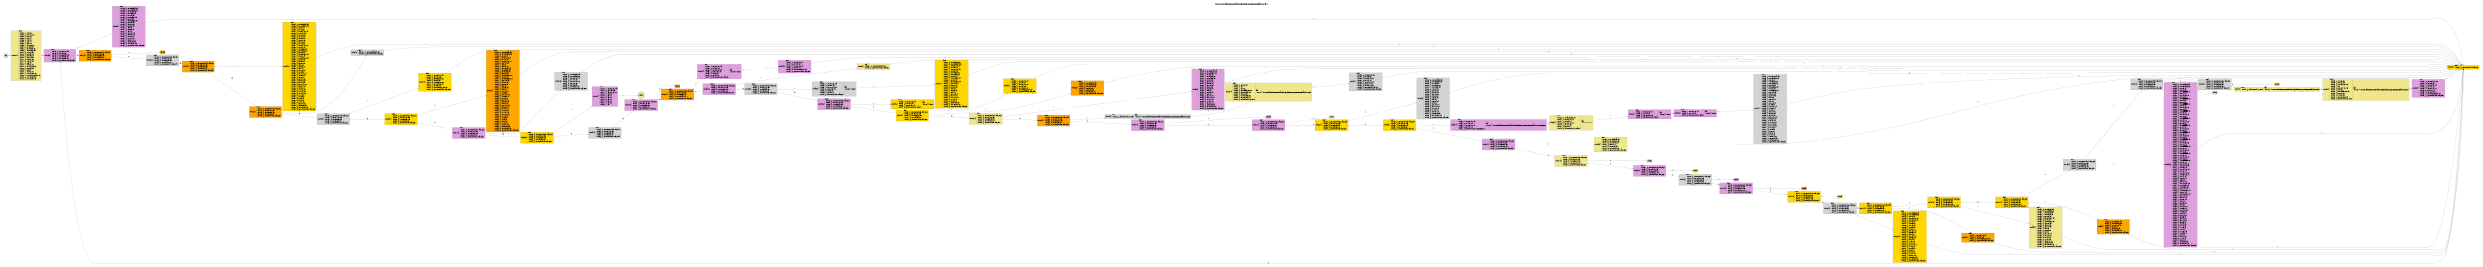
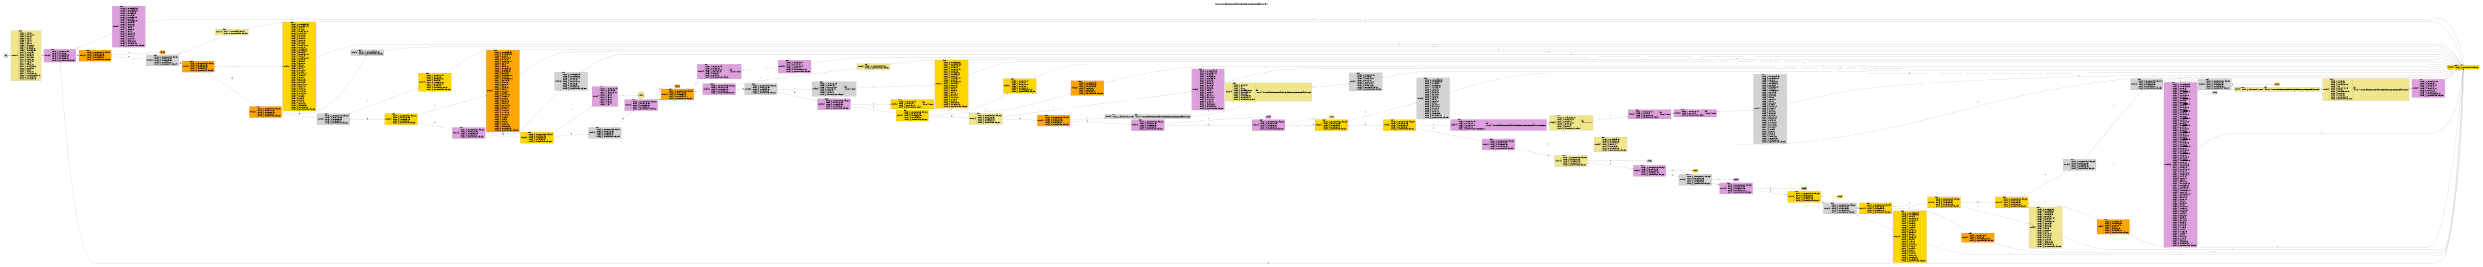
none -> (232, 32)
